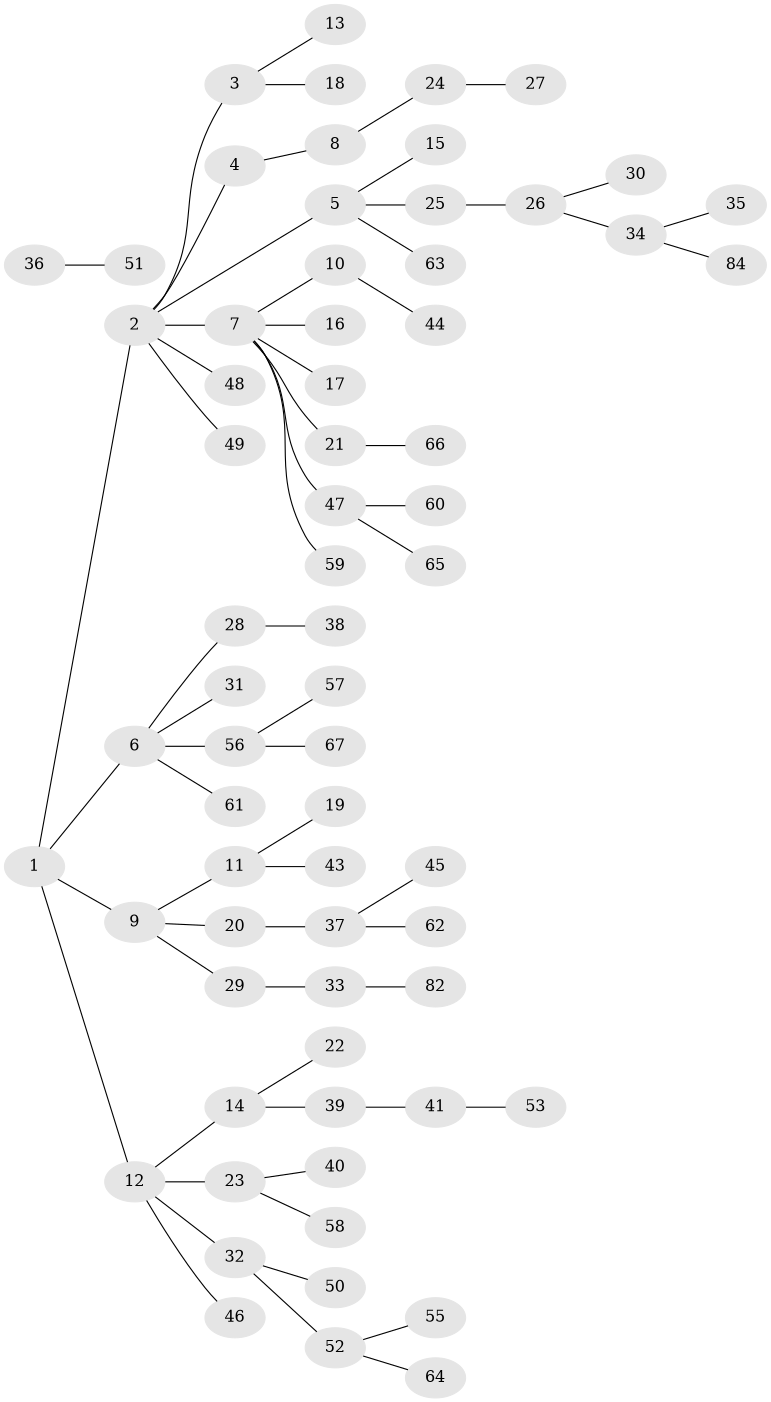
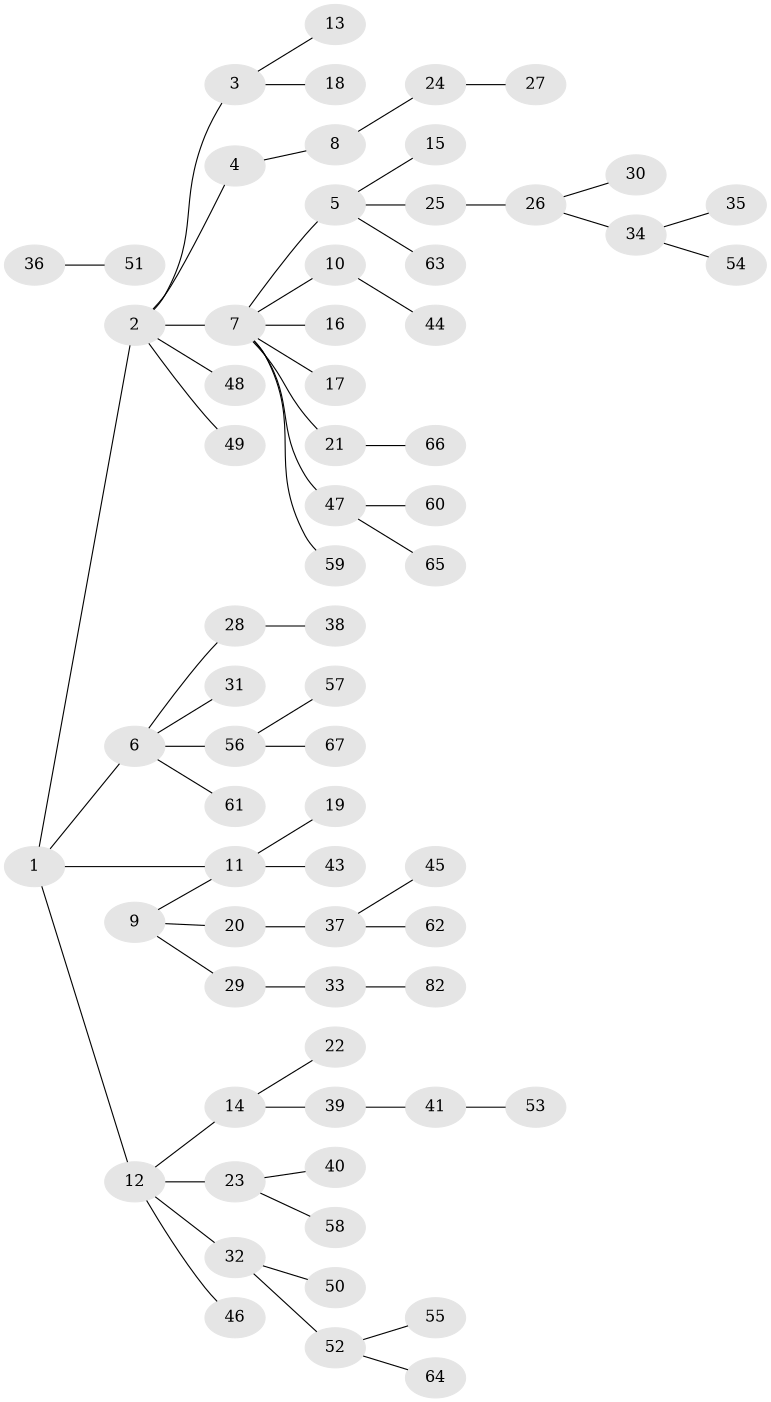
(235, 265) -> (282, 263)
(736, 265) -> (736, 265)
(85, 894) -> (135, 867)
